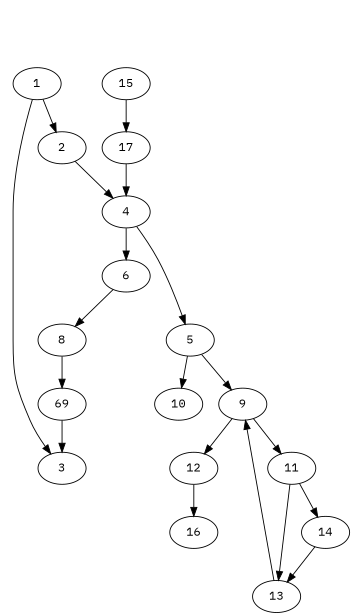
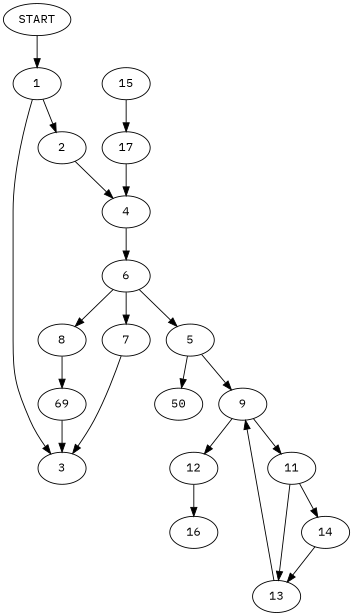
none -> (37, 20)
(163, 269) -> (155, 305)
none -> (126, 340)
(179, 404) -> (179, 404)
